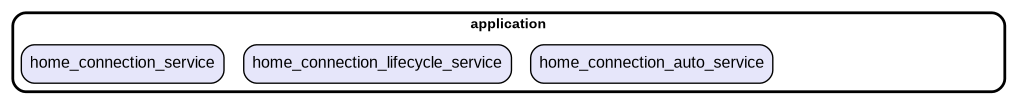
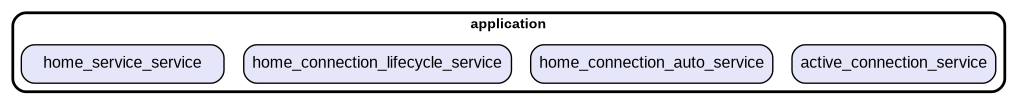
(123, 64) -> (123, 64)
none -> (894, 64)
